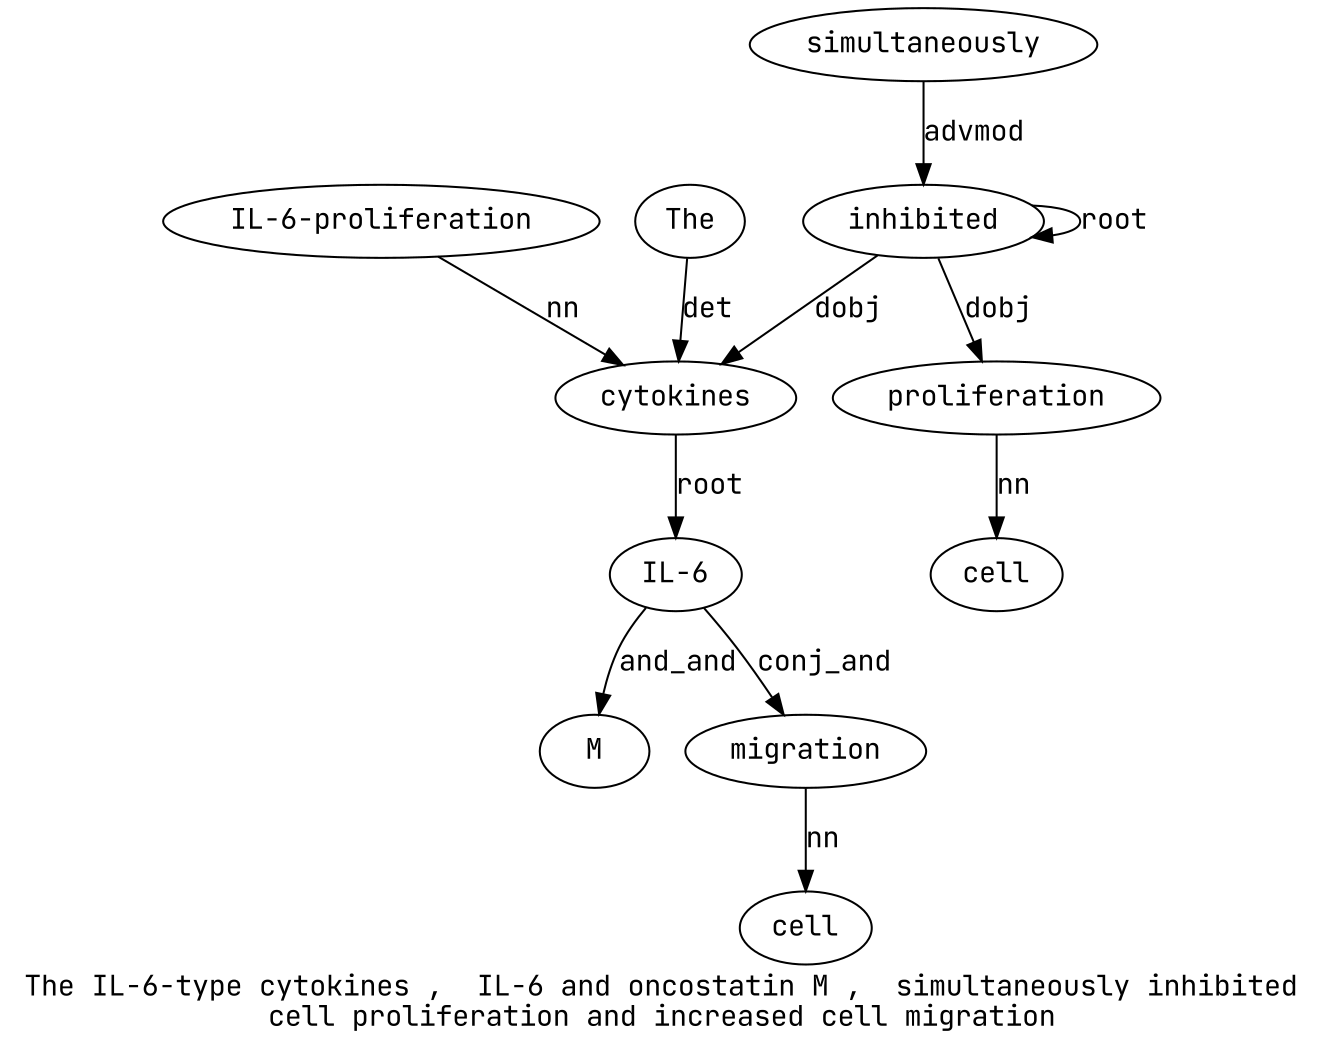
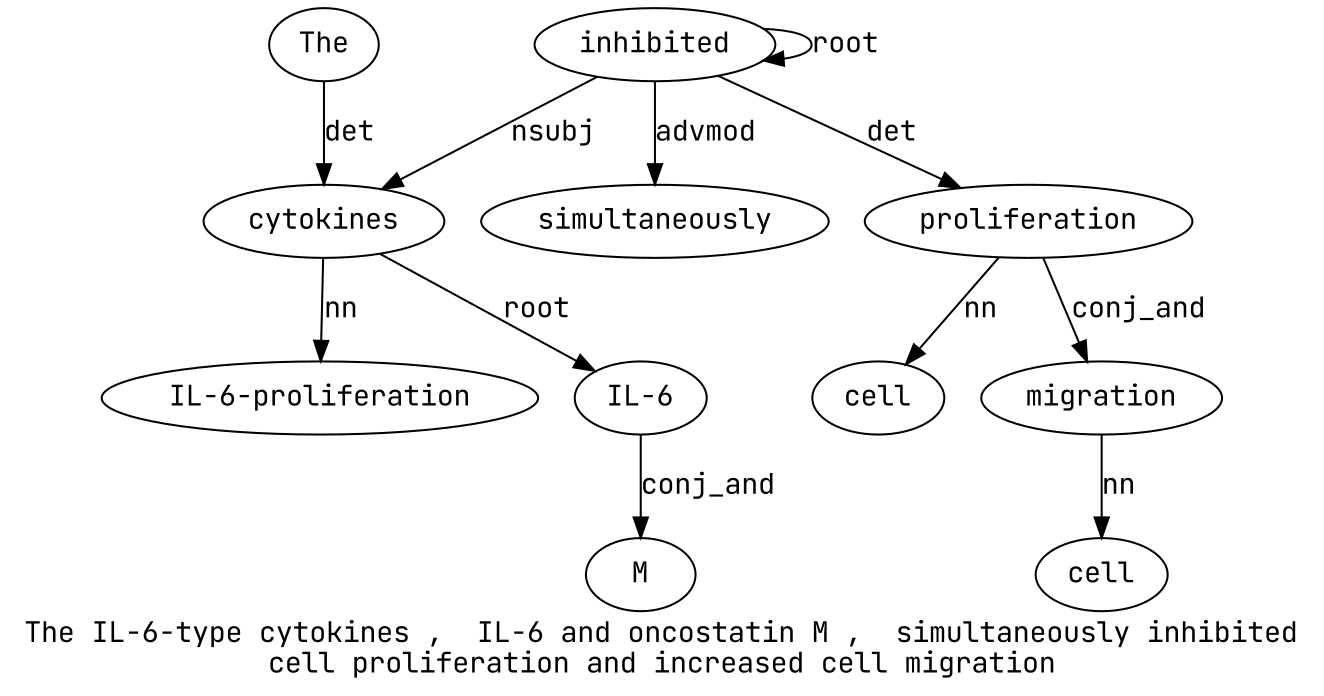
(924, 123) -> (655, 123)
(522, 306) -> (322, 299)
(848, 310) -> (553, 133)
(999, 310) -> (892, 133)
(740, 651) -> (1061, 301)
(678, 663) -> (709, 486)
